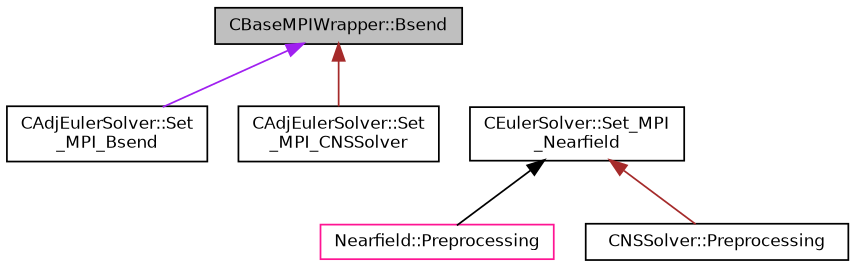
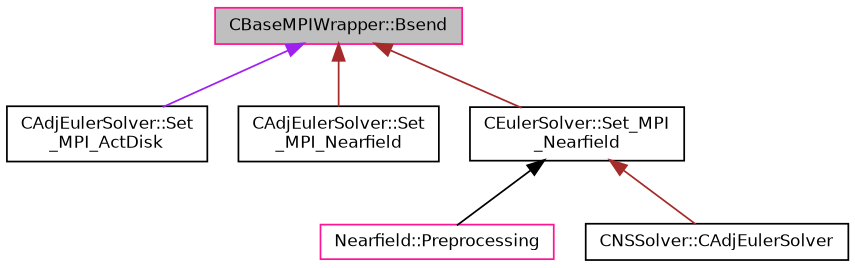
(339, 26) -> (339, 26)
none -> (456, 79)
(107, 134) -> (107, 134)
(339, 134) -> (339, 134)
(717, 242) -> (717, 242)
